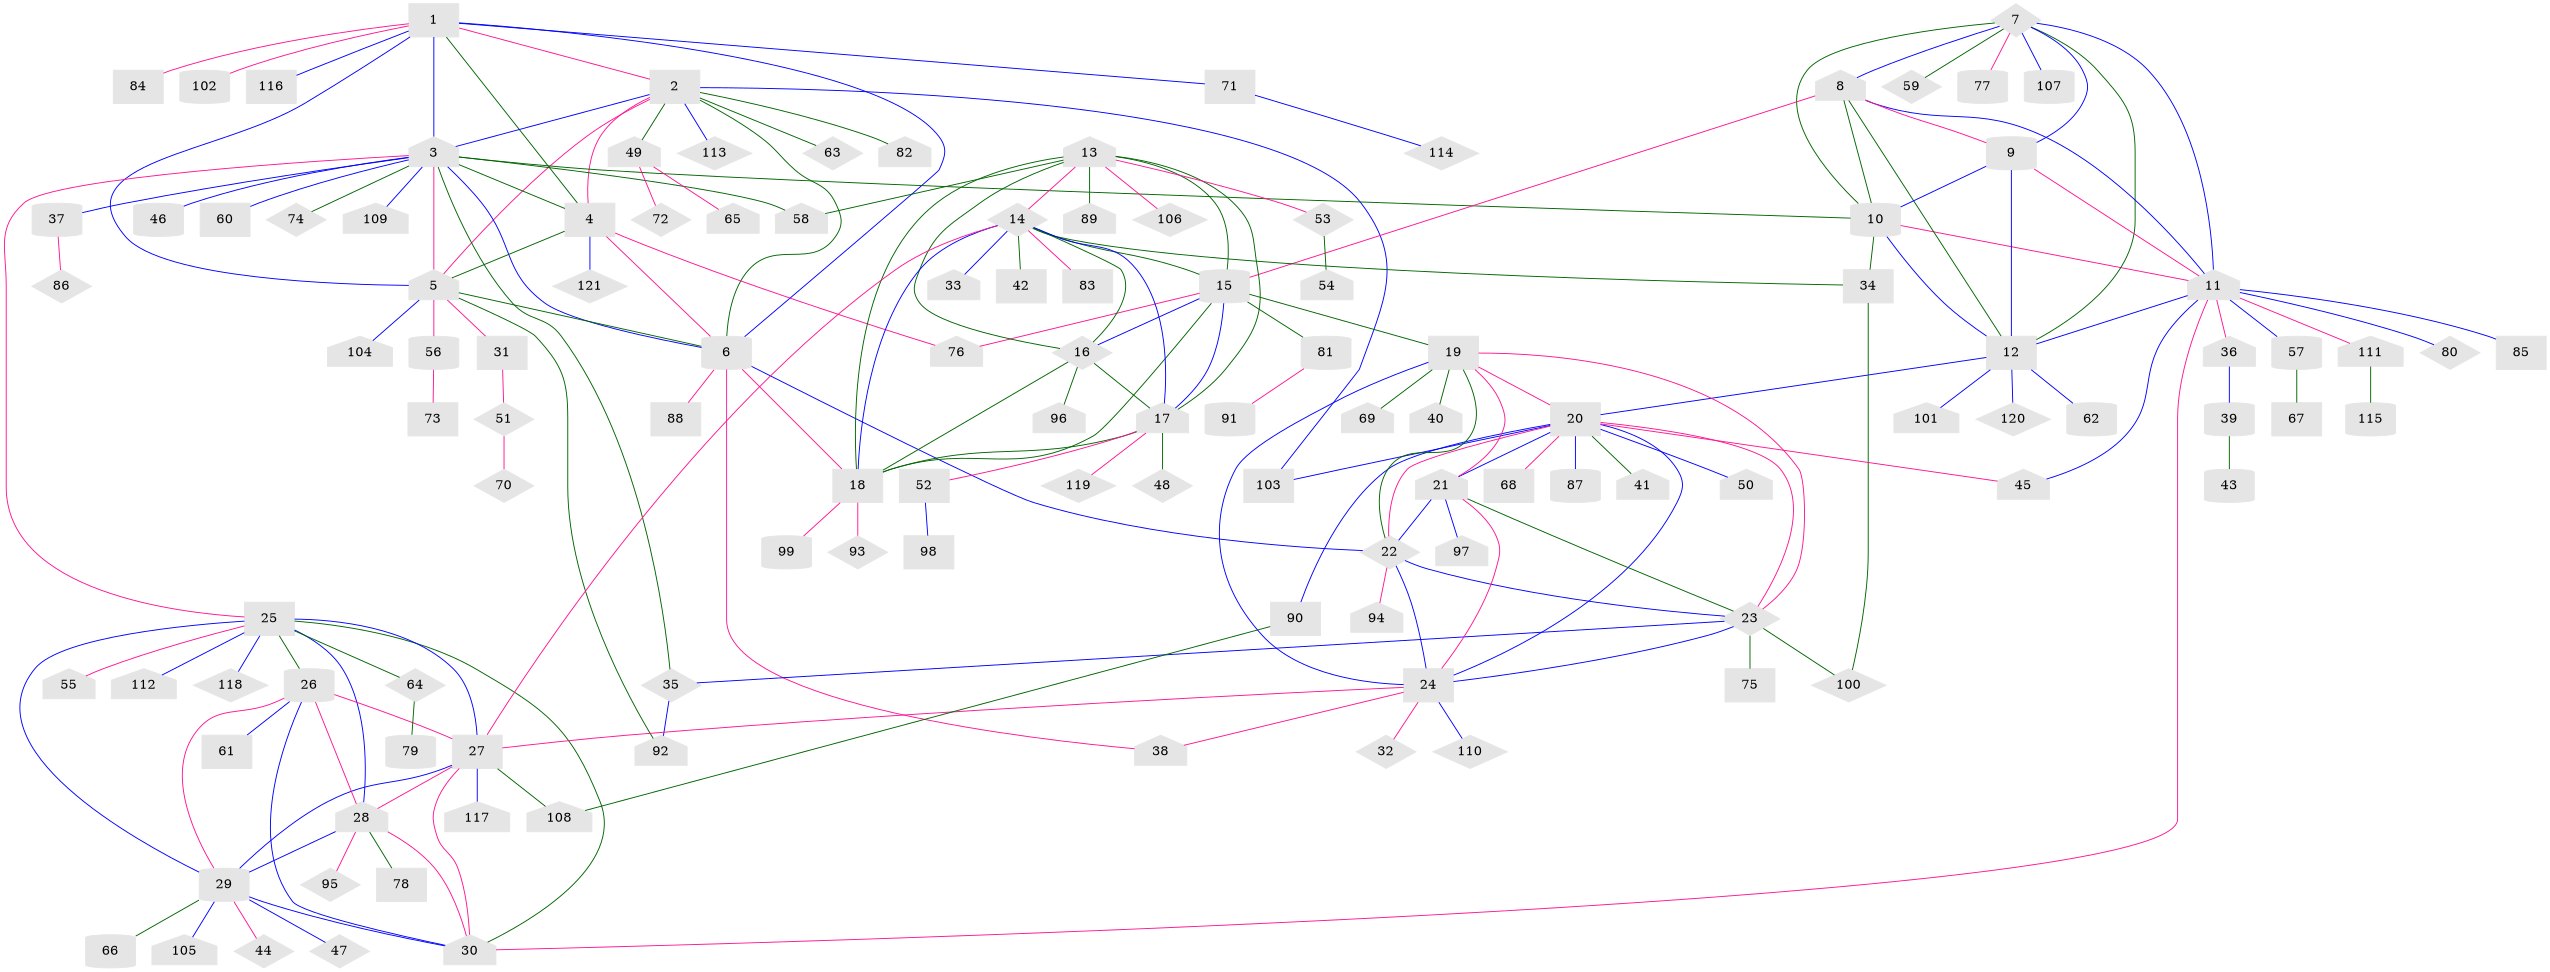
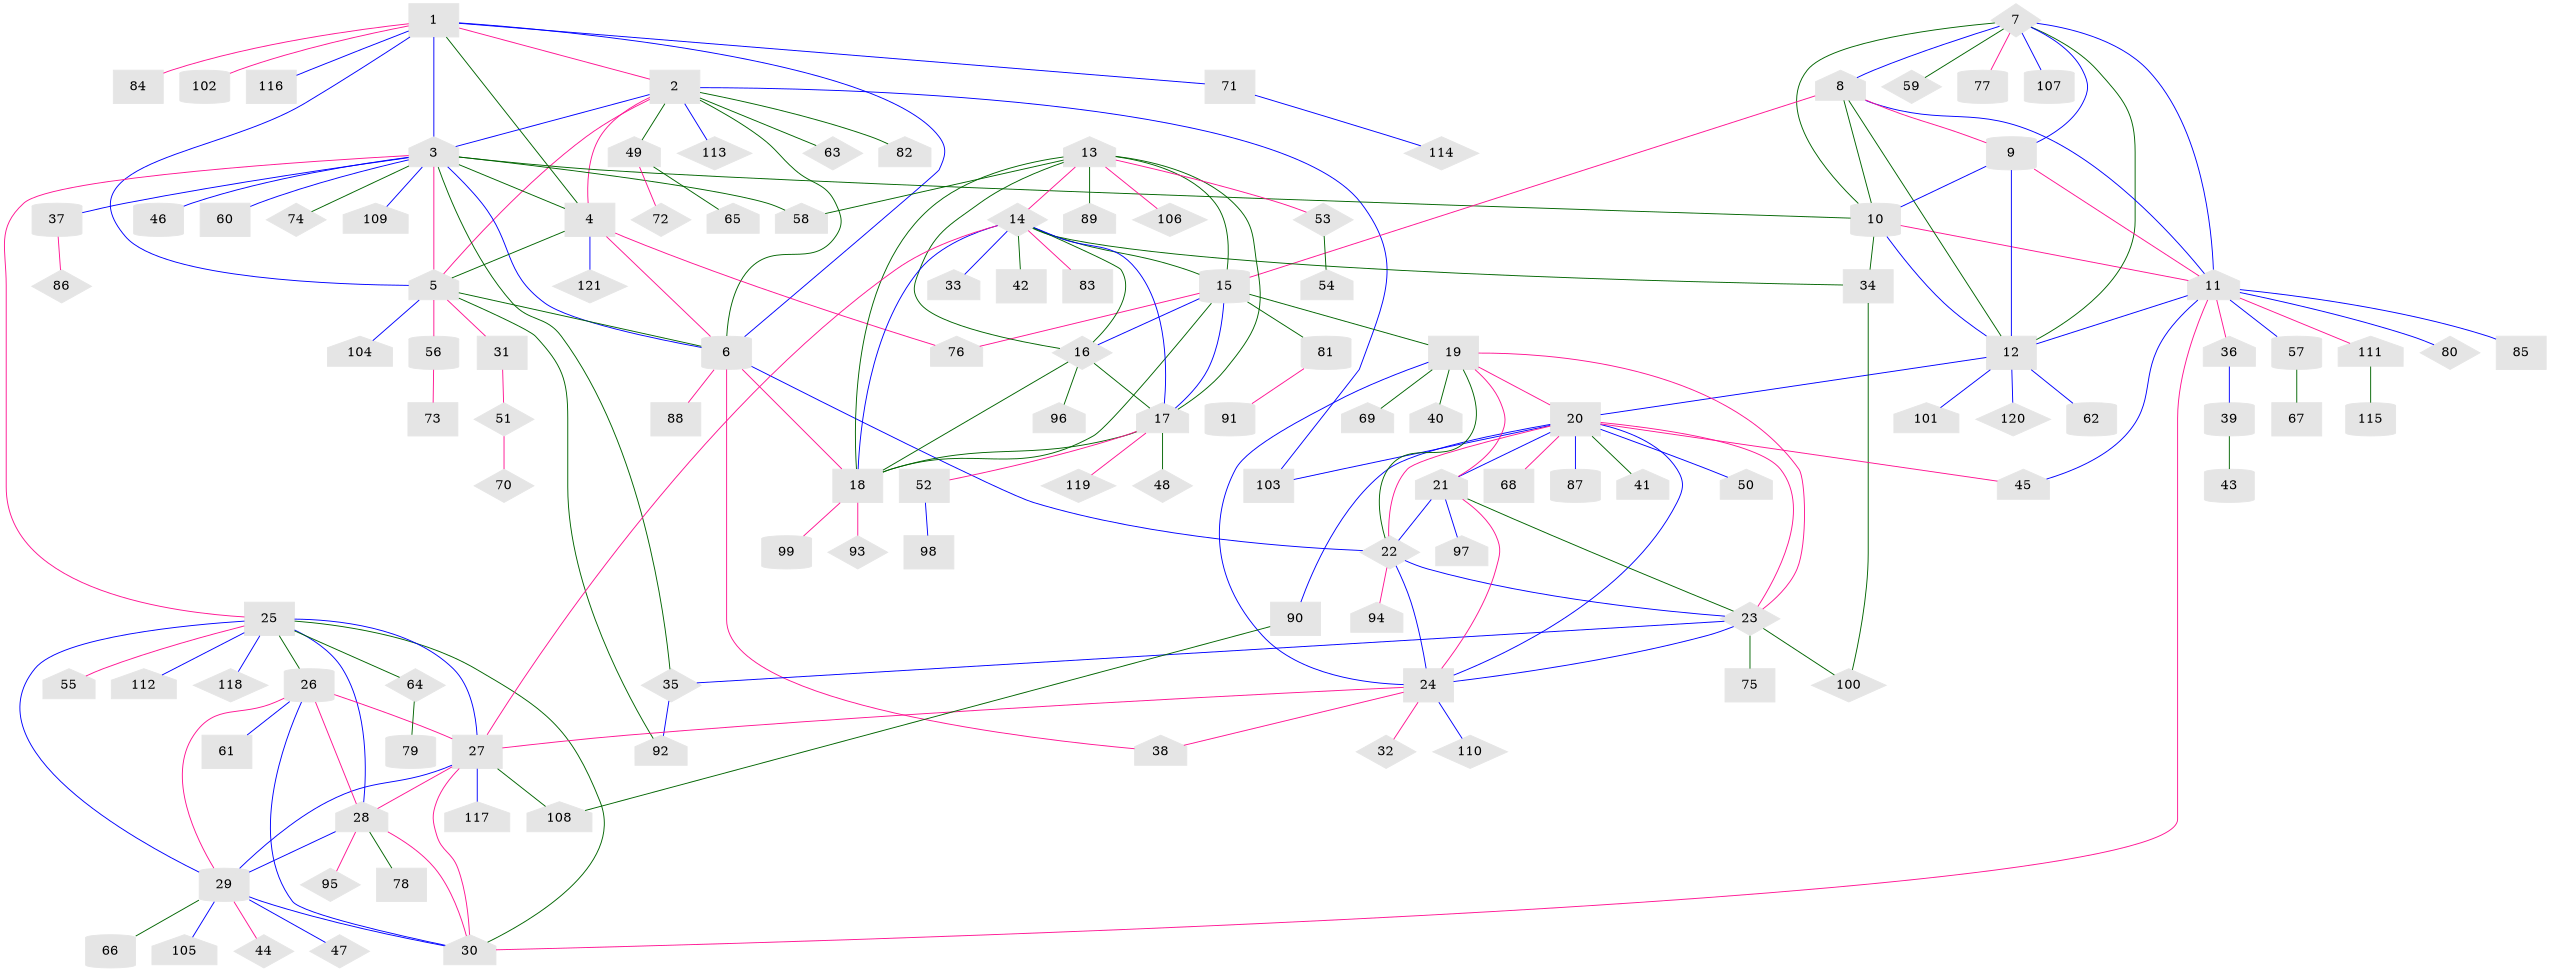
(696, 195) -> (696, 195)
